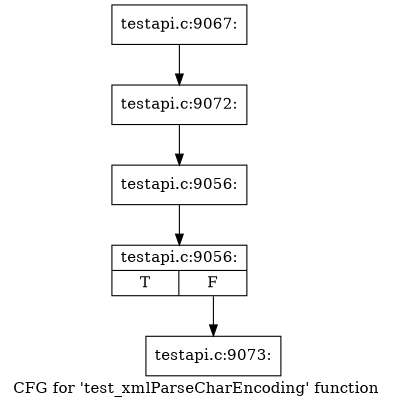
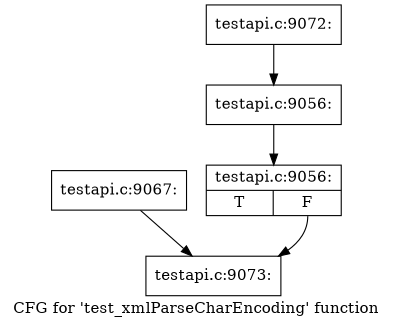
(179, 59) -> (162, 229)
